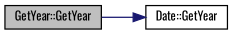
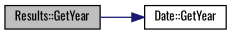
(53, 17) -> (53, 17)
